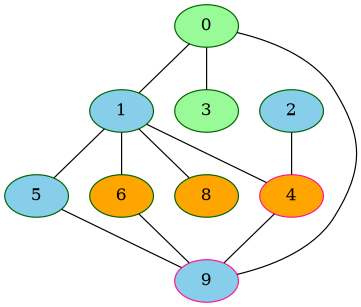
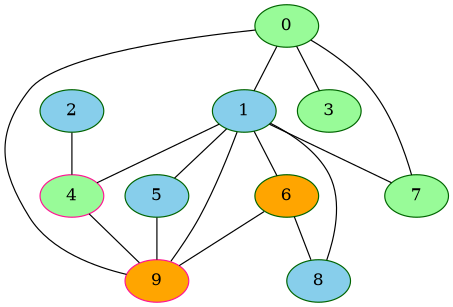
(207, 196) -> (319, 281)
(292, 196) -> (72, 196)
none -> (417, 196)
none -> (209, 199)
none -> (303, 238)
(207, 281) -> (157, 281)
